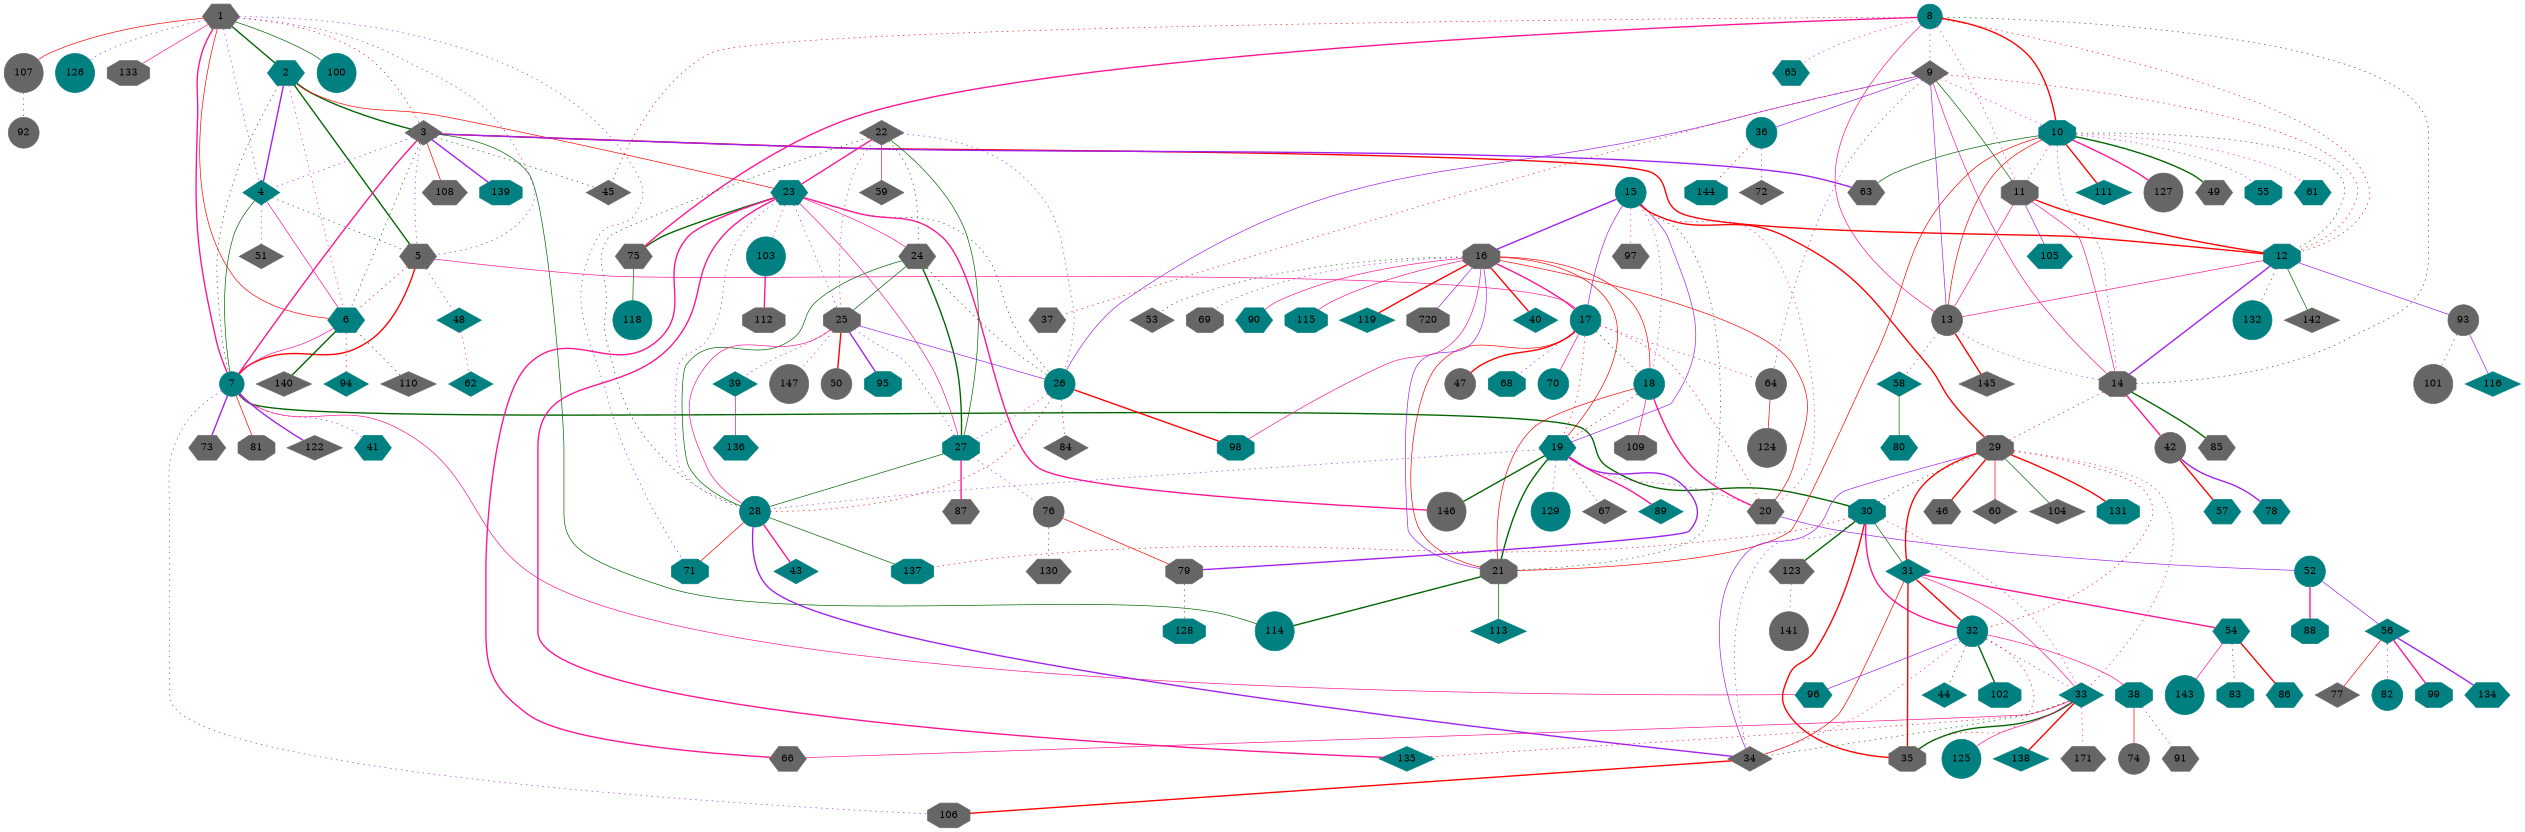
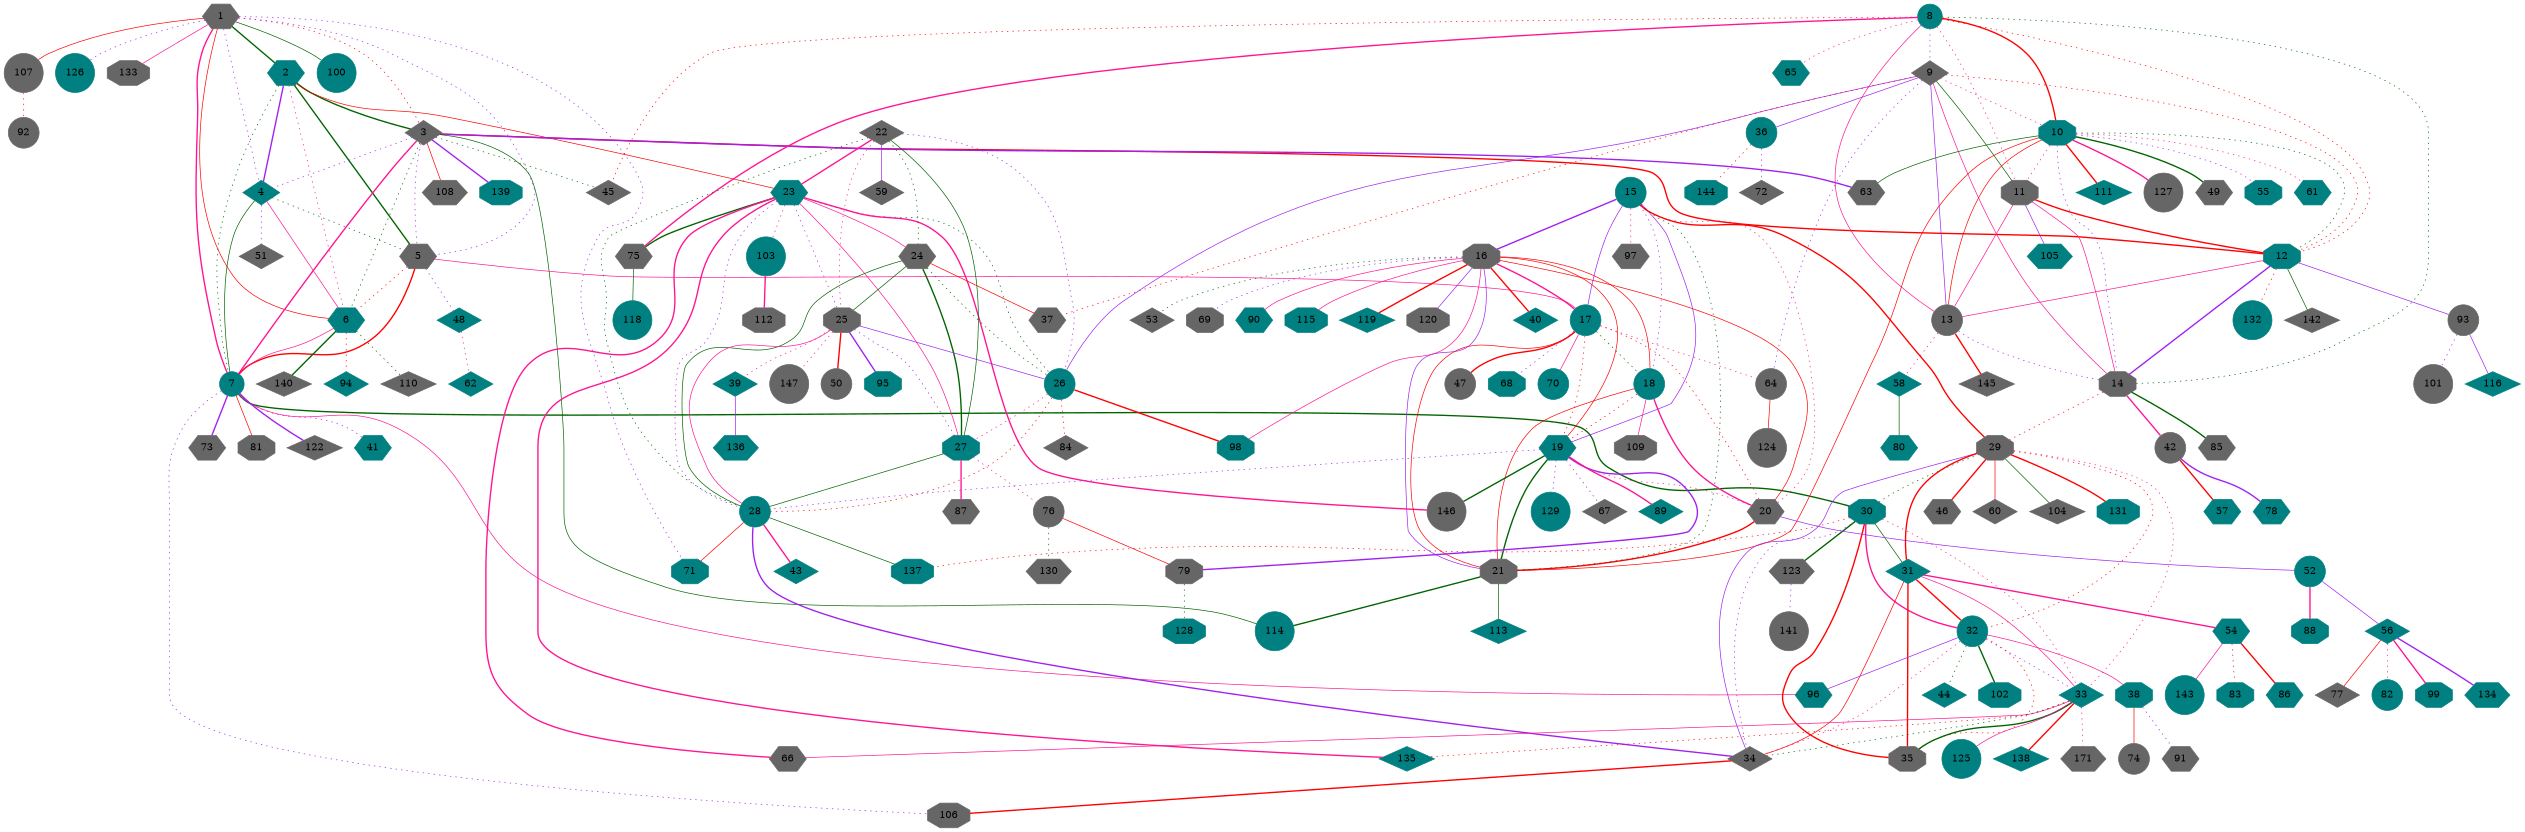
none -> (982, 288)
(1428, 320) -> (1428, 320)
none -> (1686, 547)
